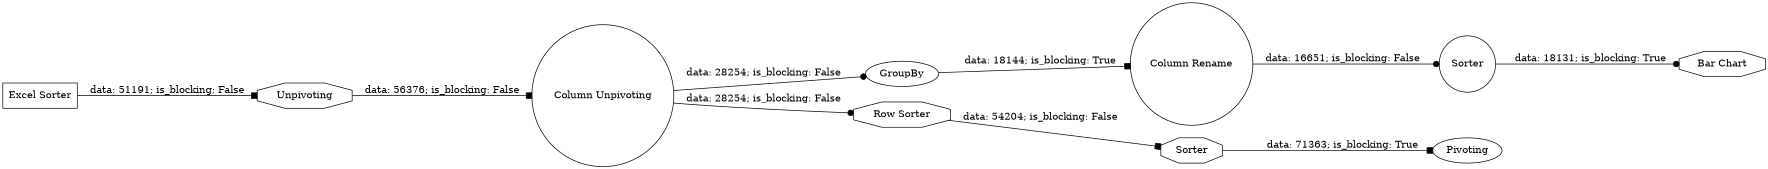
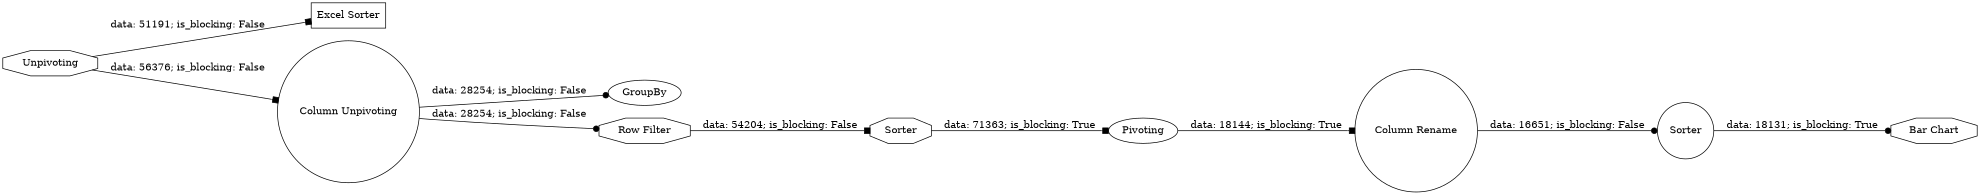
(1031, 69) -> (1263, 131)
(164, 96) -> (198, 40)
(902, 115) -> (645, 131)
